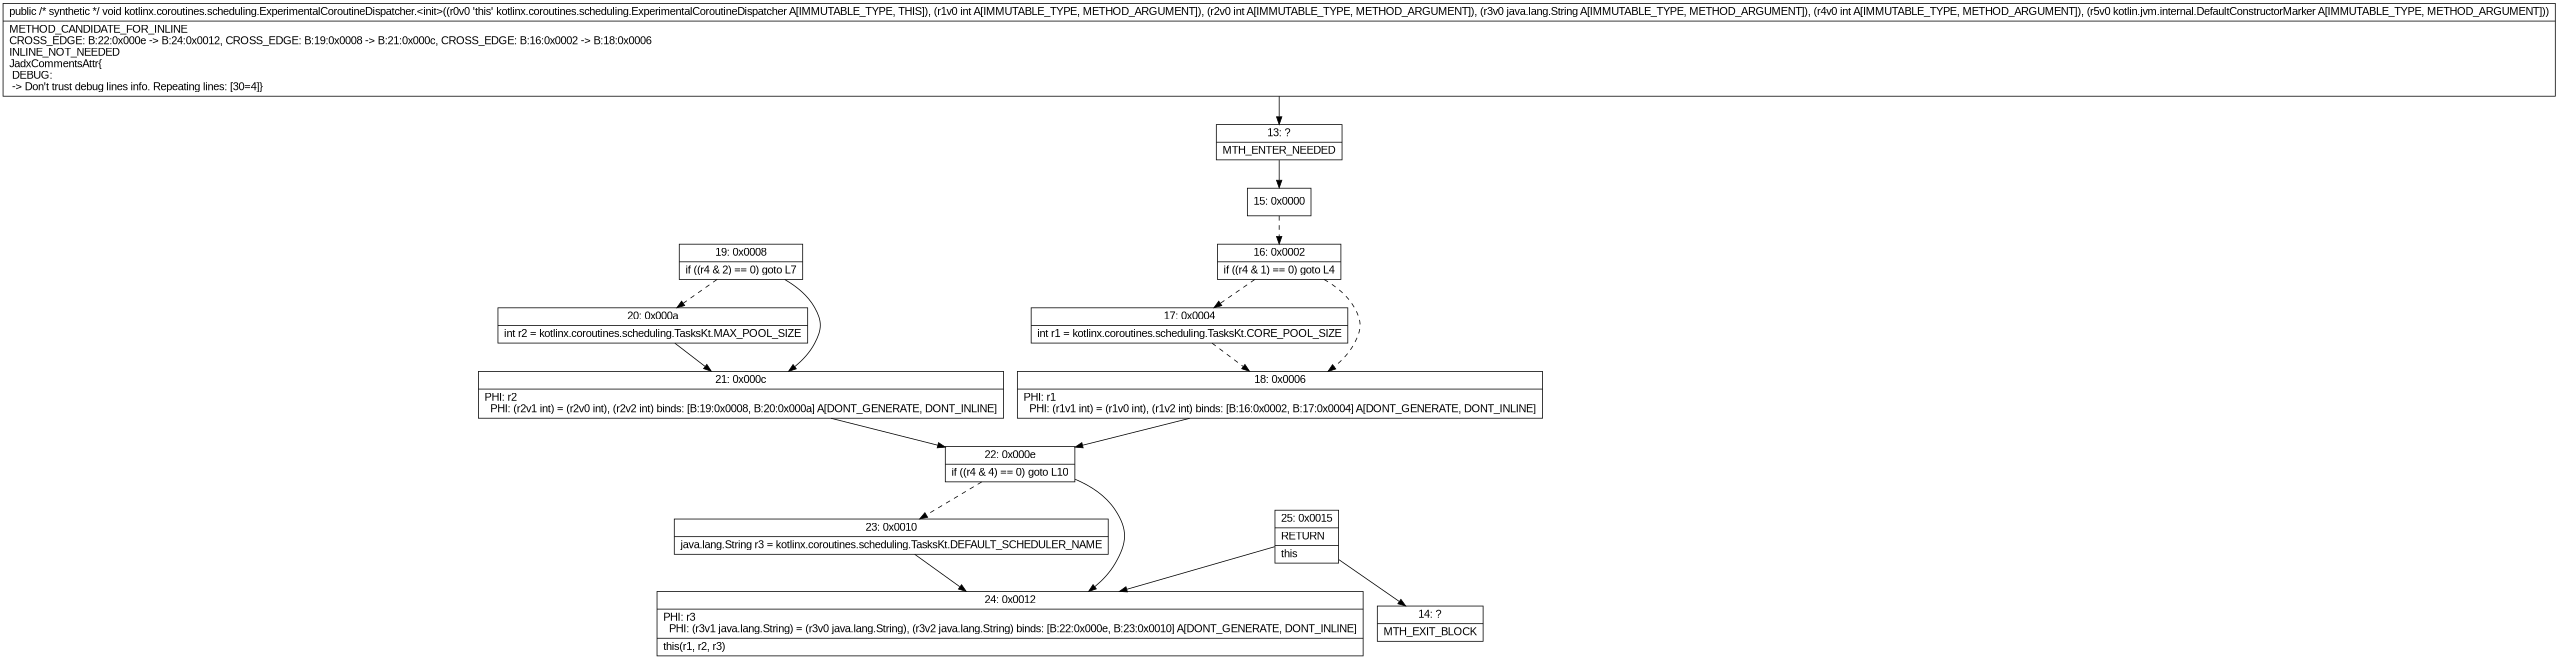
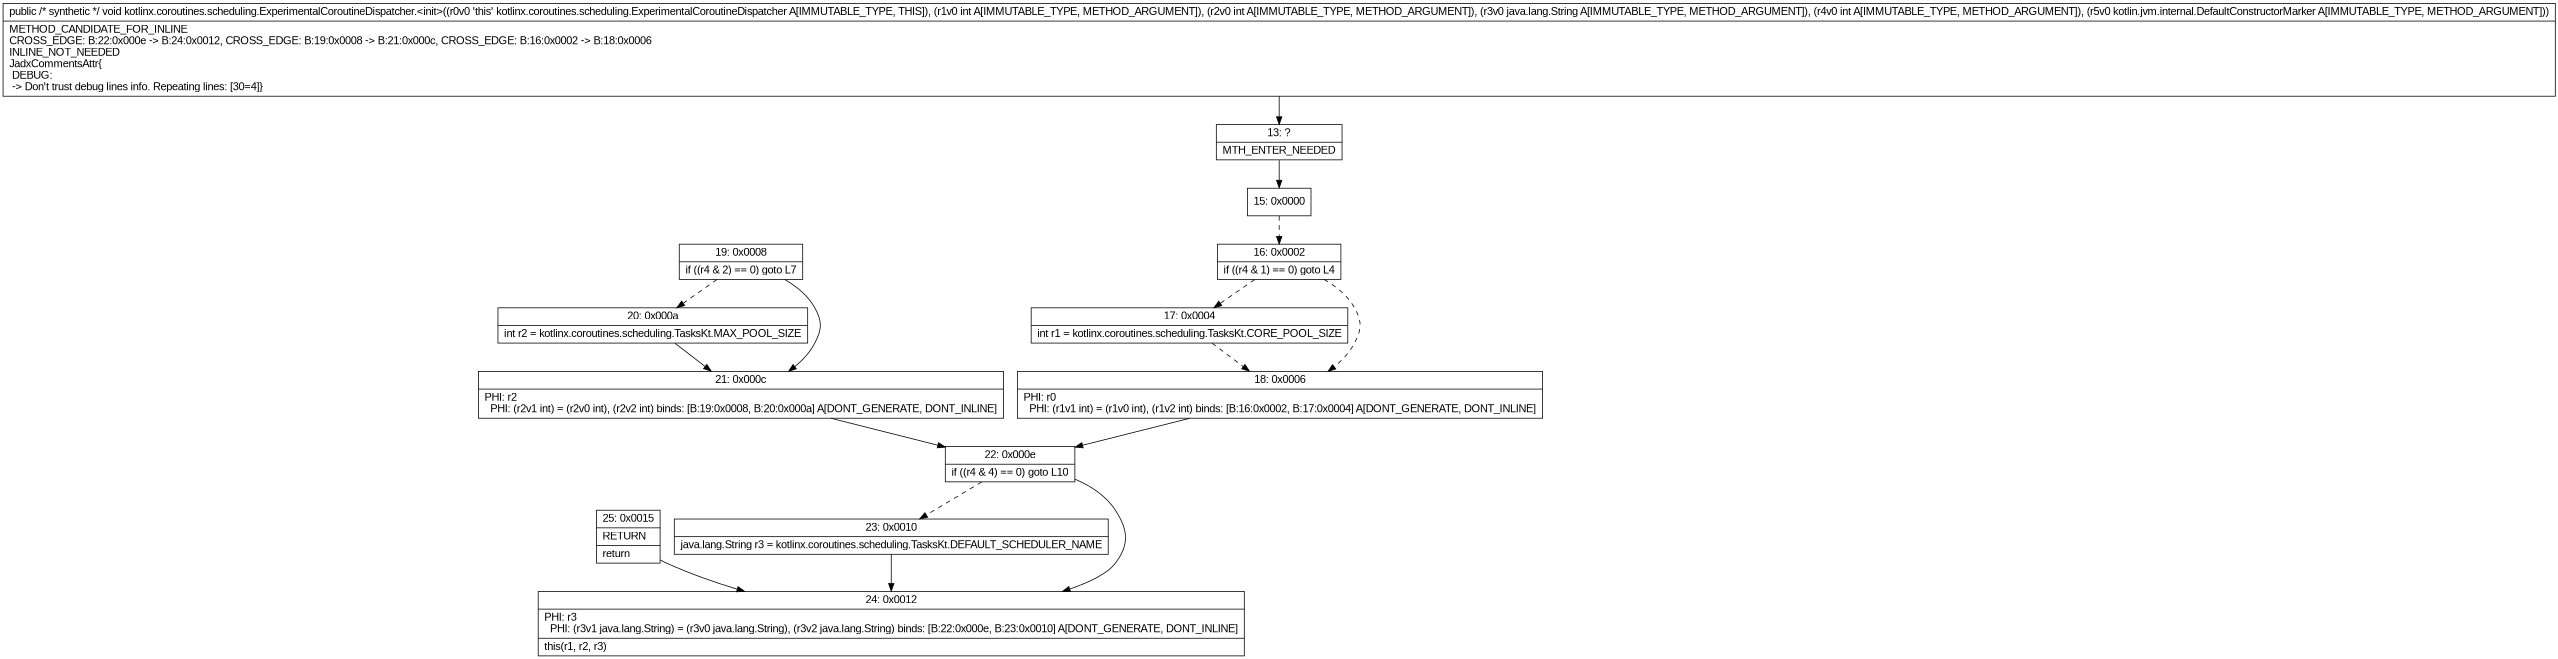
(1041, 398) -> (1041, 398)
(1290, 554) -> (616, 554)
(1430, 624) -> none
